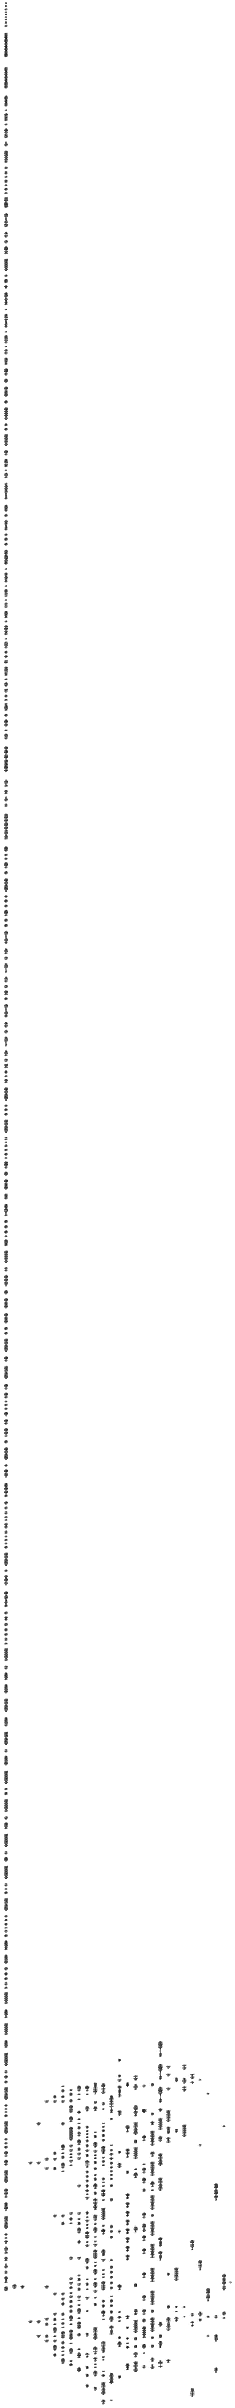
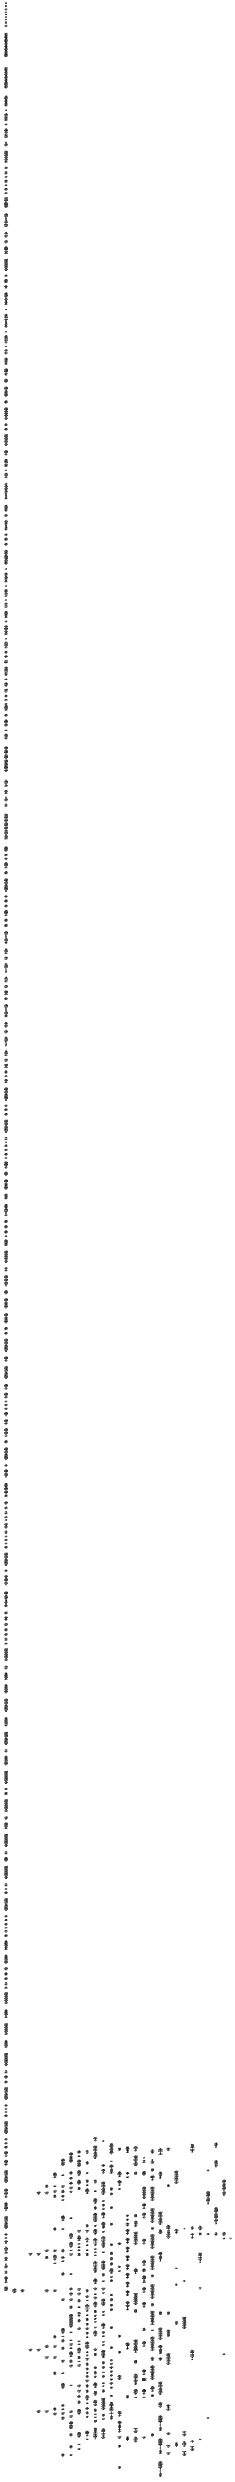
none -> (87, 2245)
